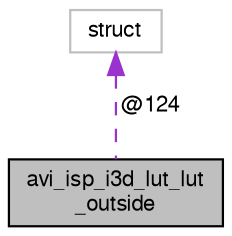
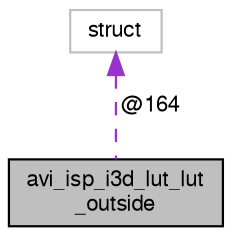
(148, 106) -> (148, 106)
